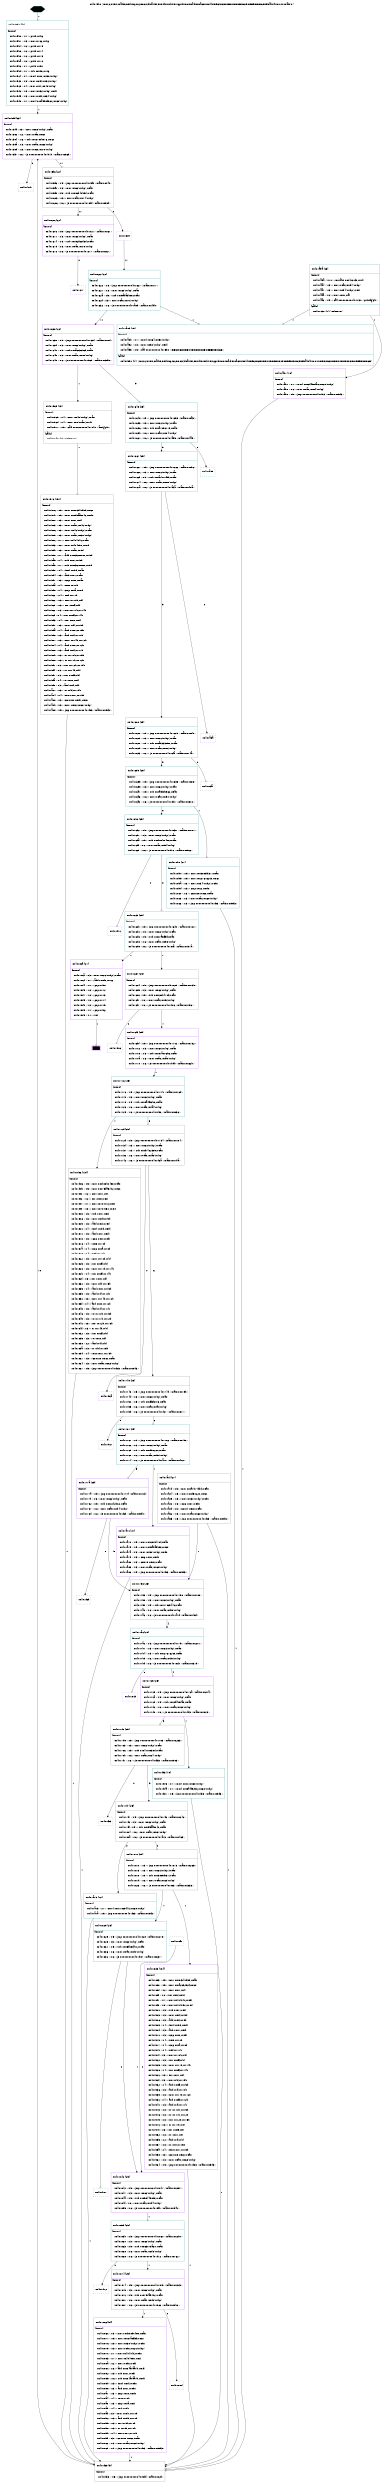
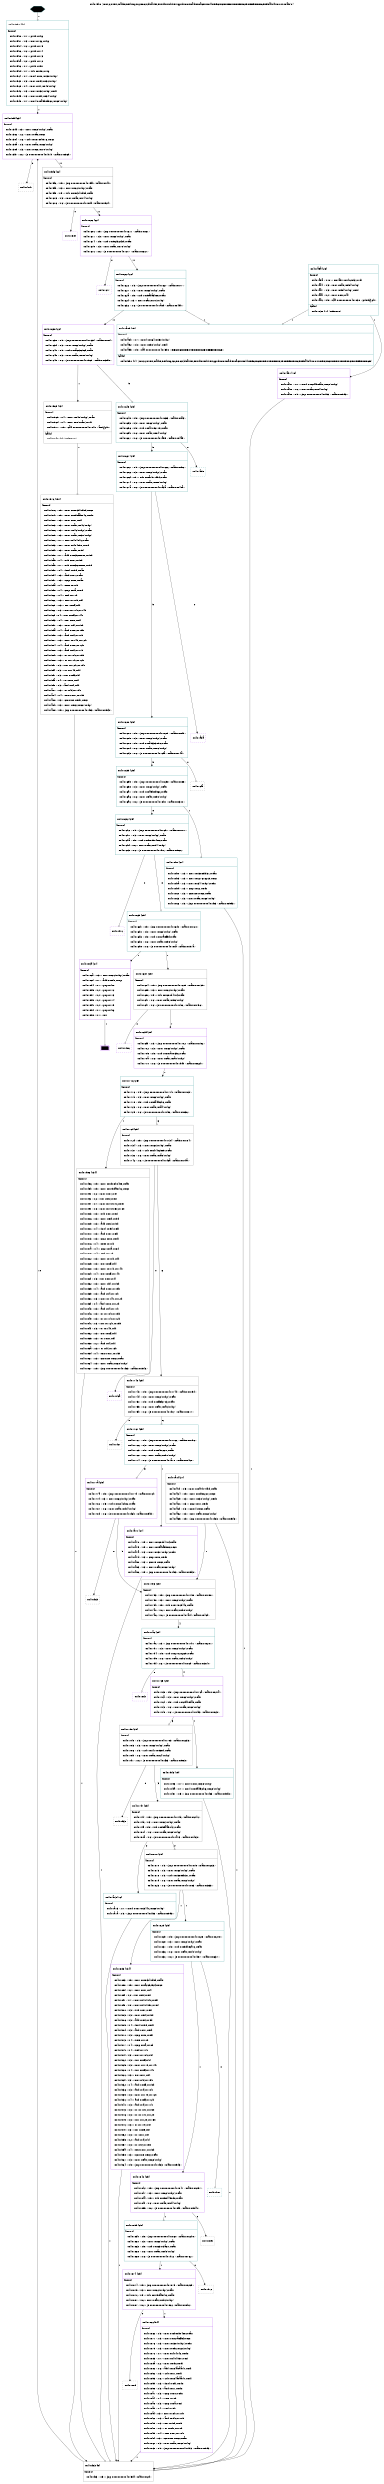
(124, 255) -> (133, 263)
(139, 2045) -> (200, 2223)
